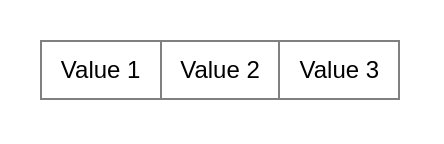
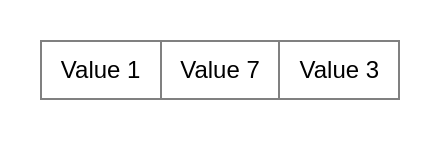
(163, 55) -> (163, 55)
